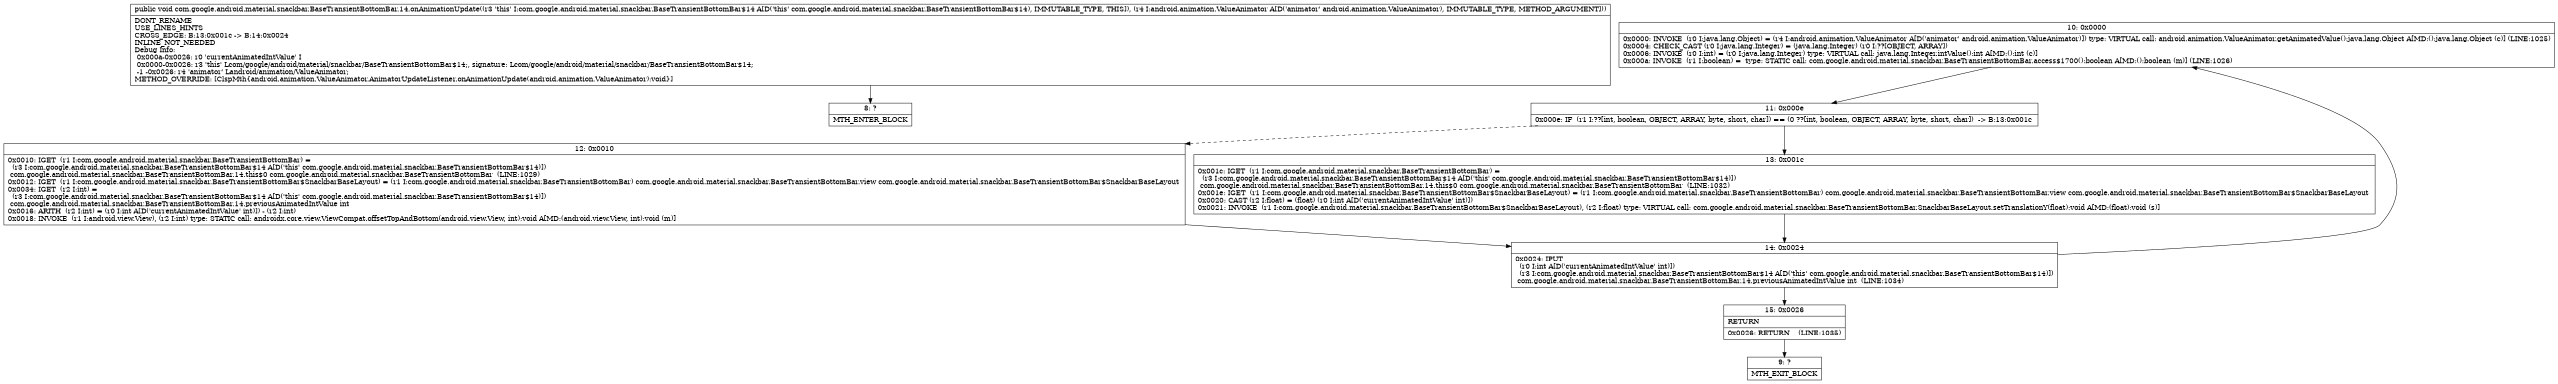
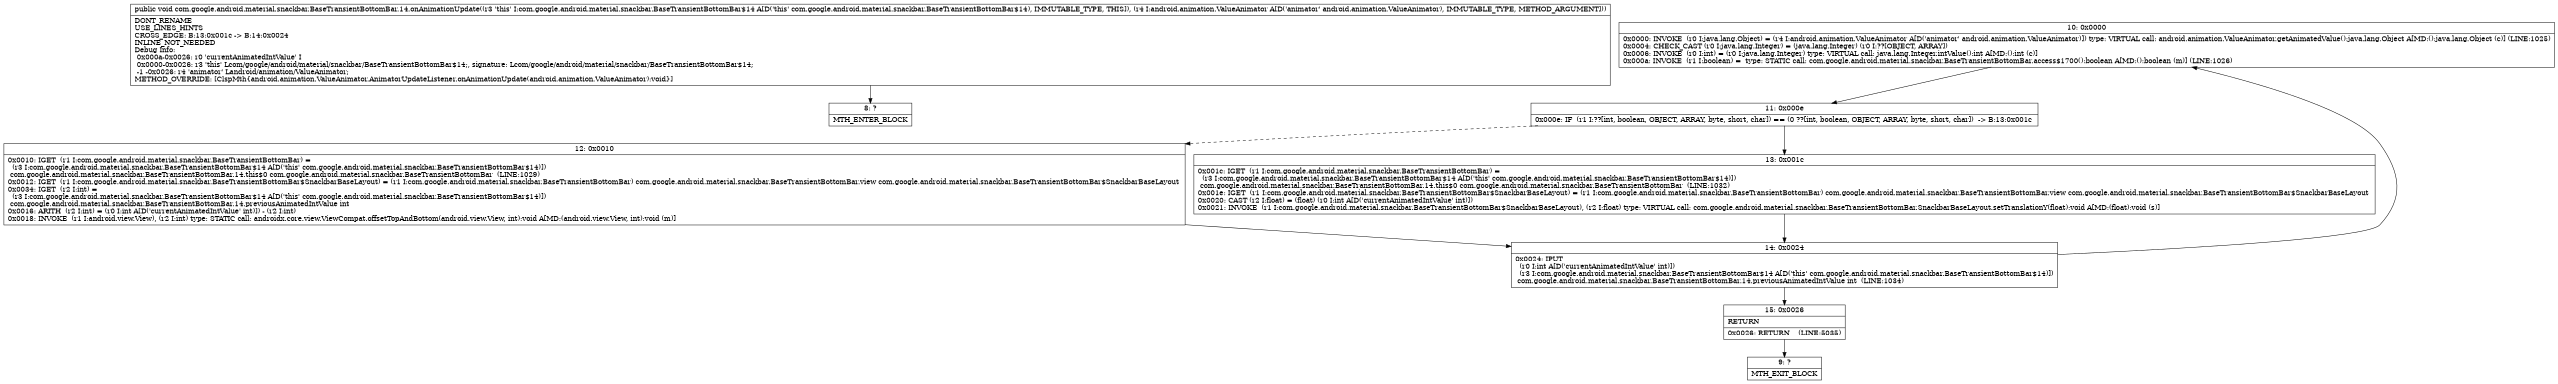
(1784, 333) -> (1784, 333)
